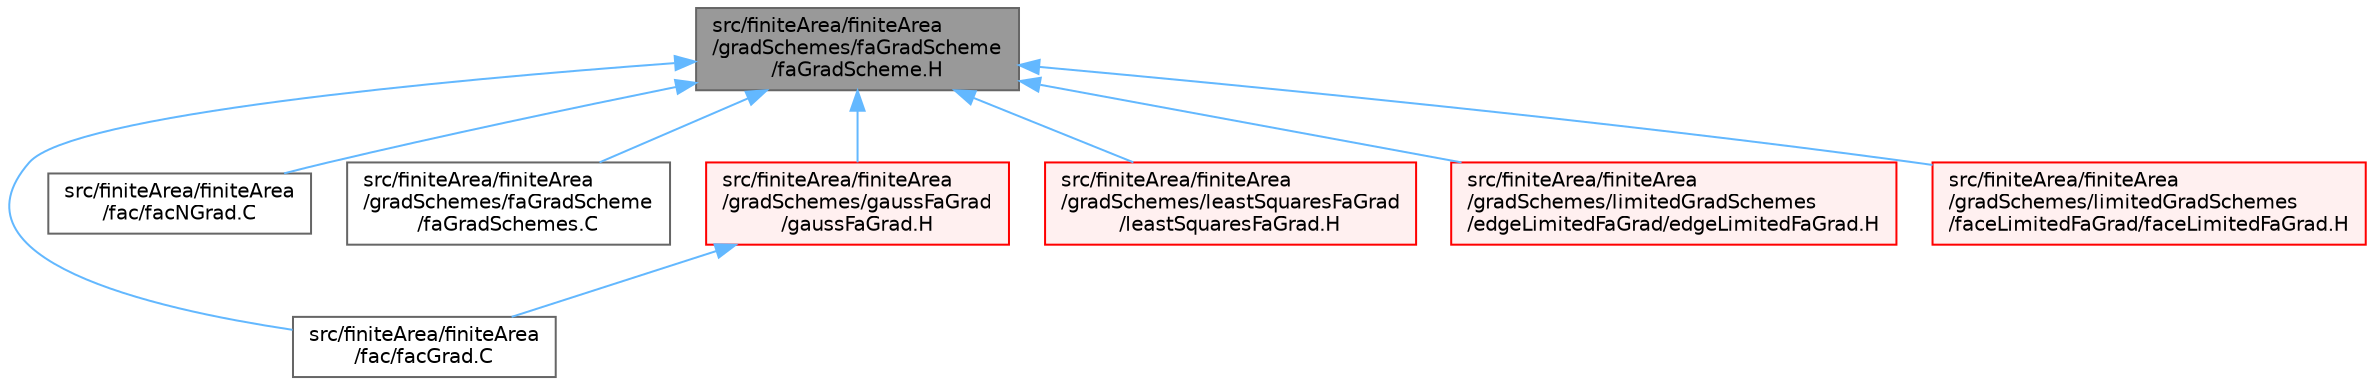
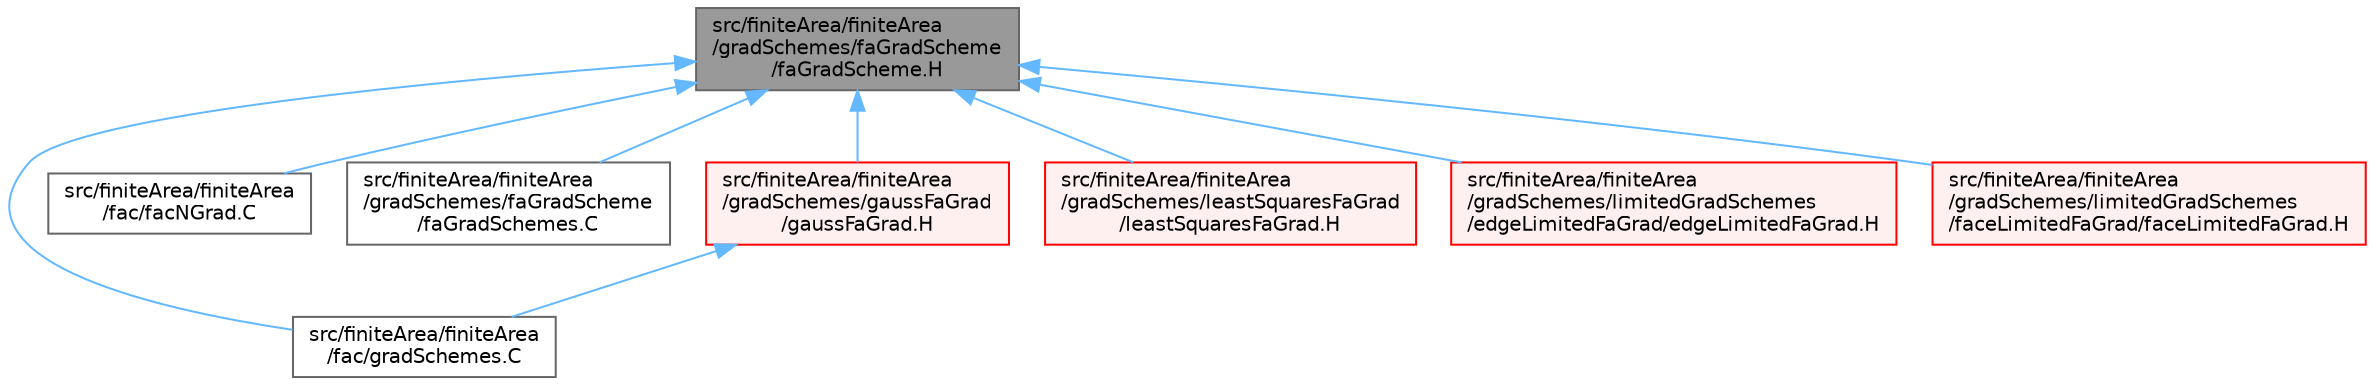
(424, 347) -> (424, 347)
